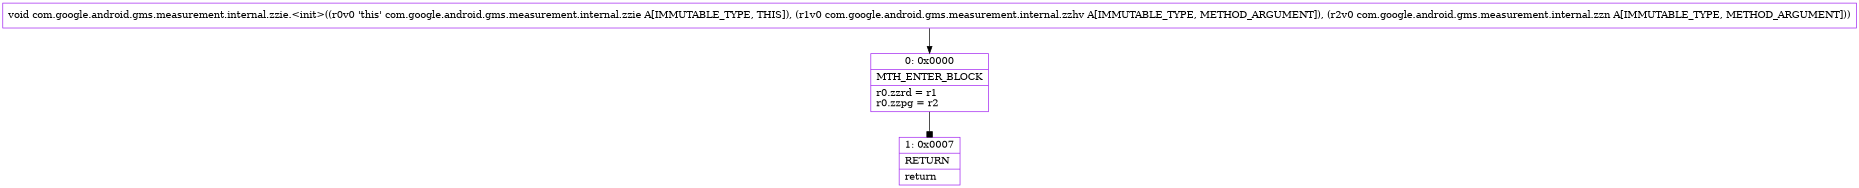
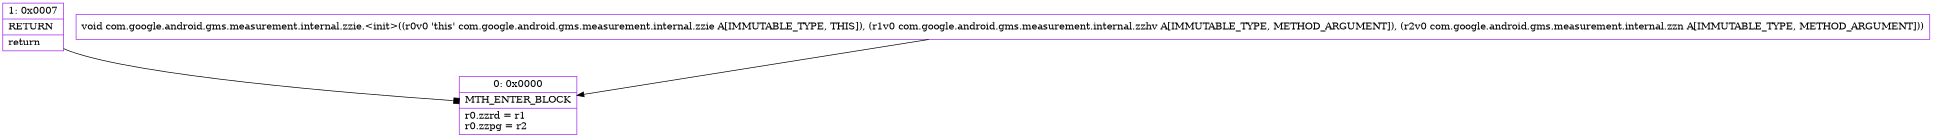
(930, 121) -> (256, 83)
